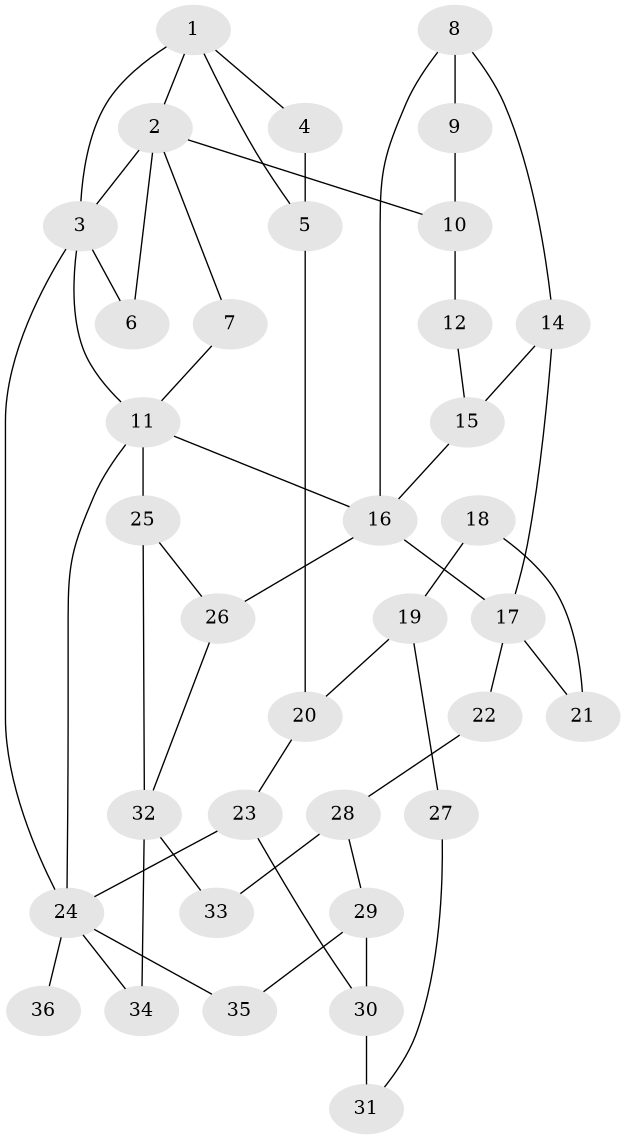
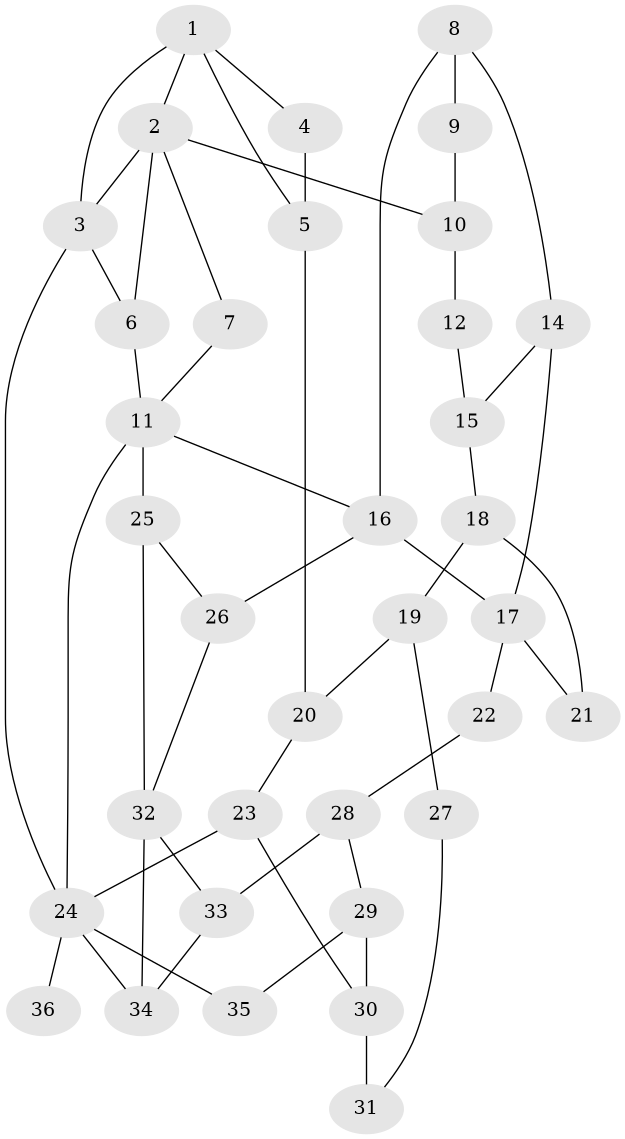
(78, 333) -> (138, 373)
(424, 471) -> (473, 472)
none -> (179, 962)
